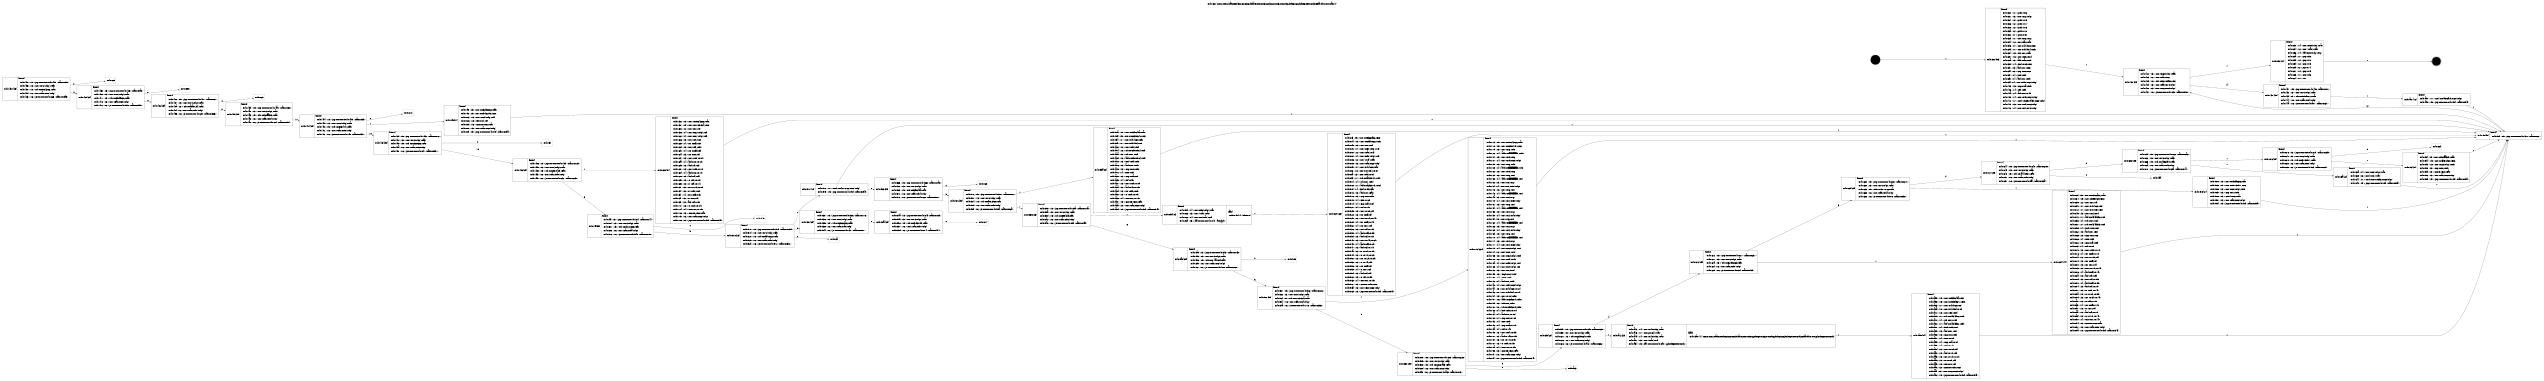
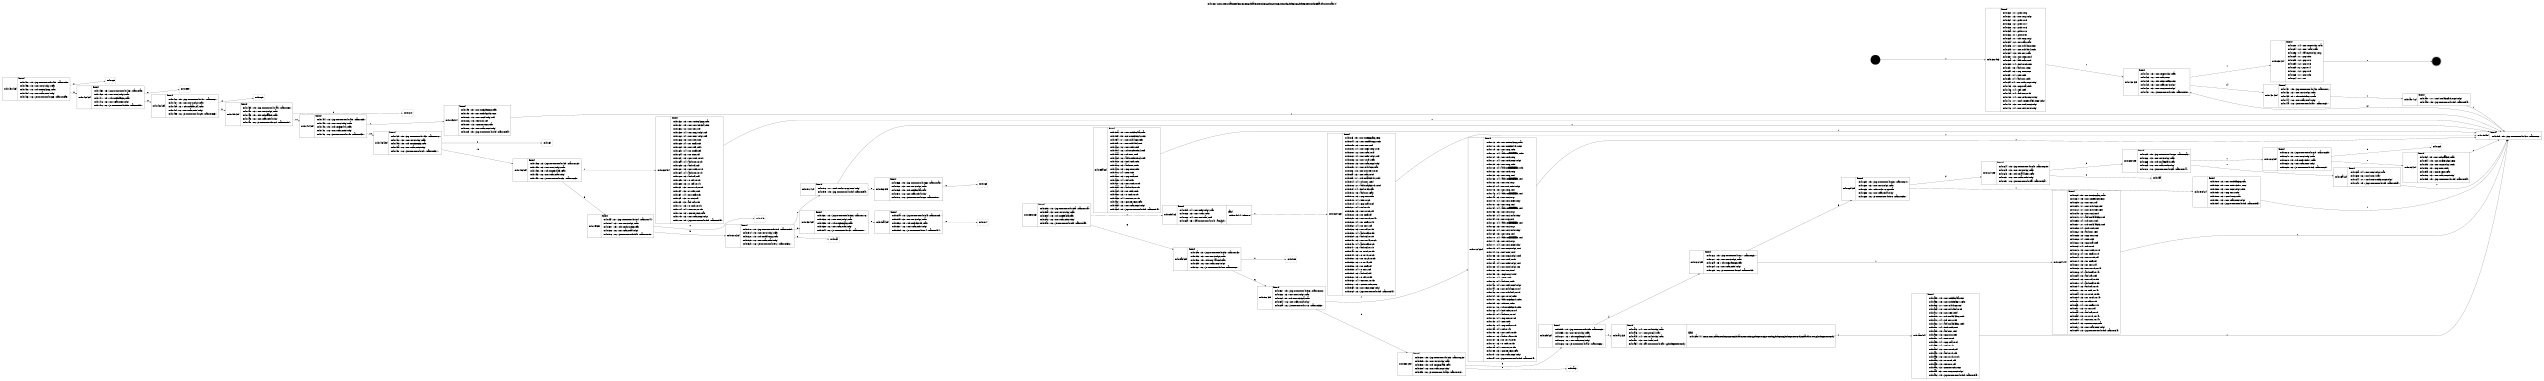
(384, 117) -> (347, 113)
(983, 201) -> none
